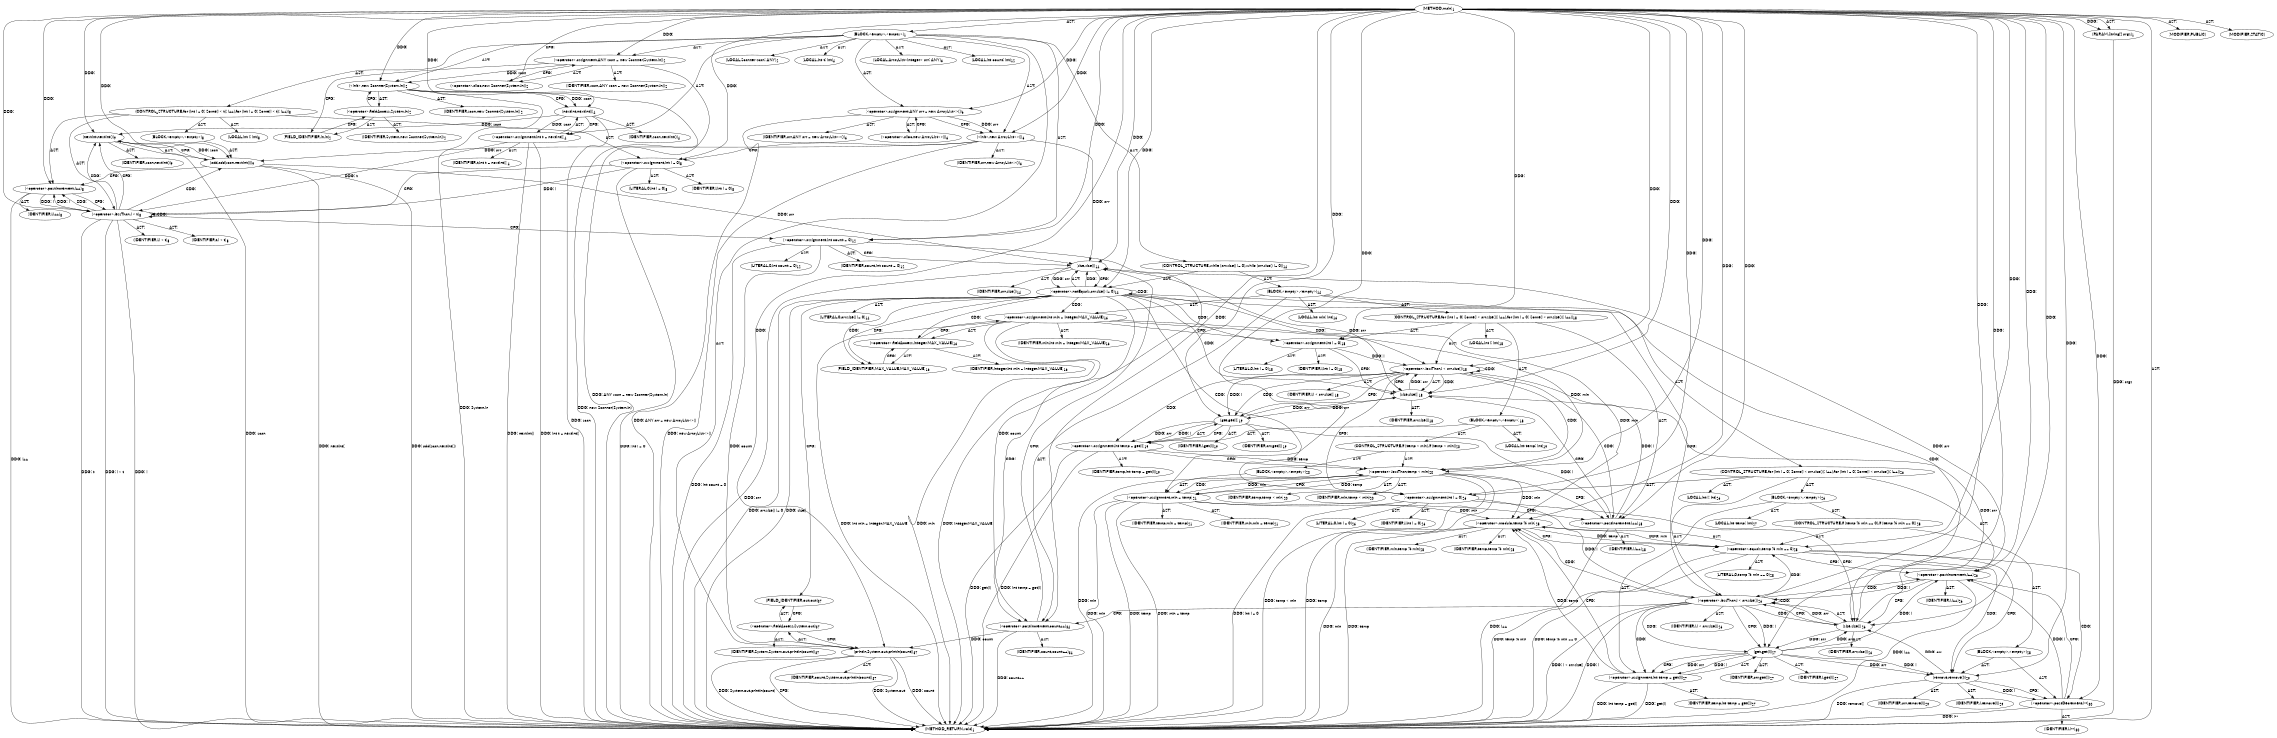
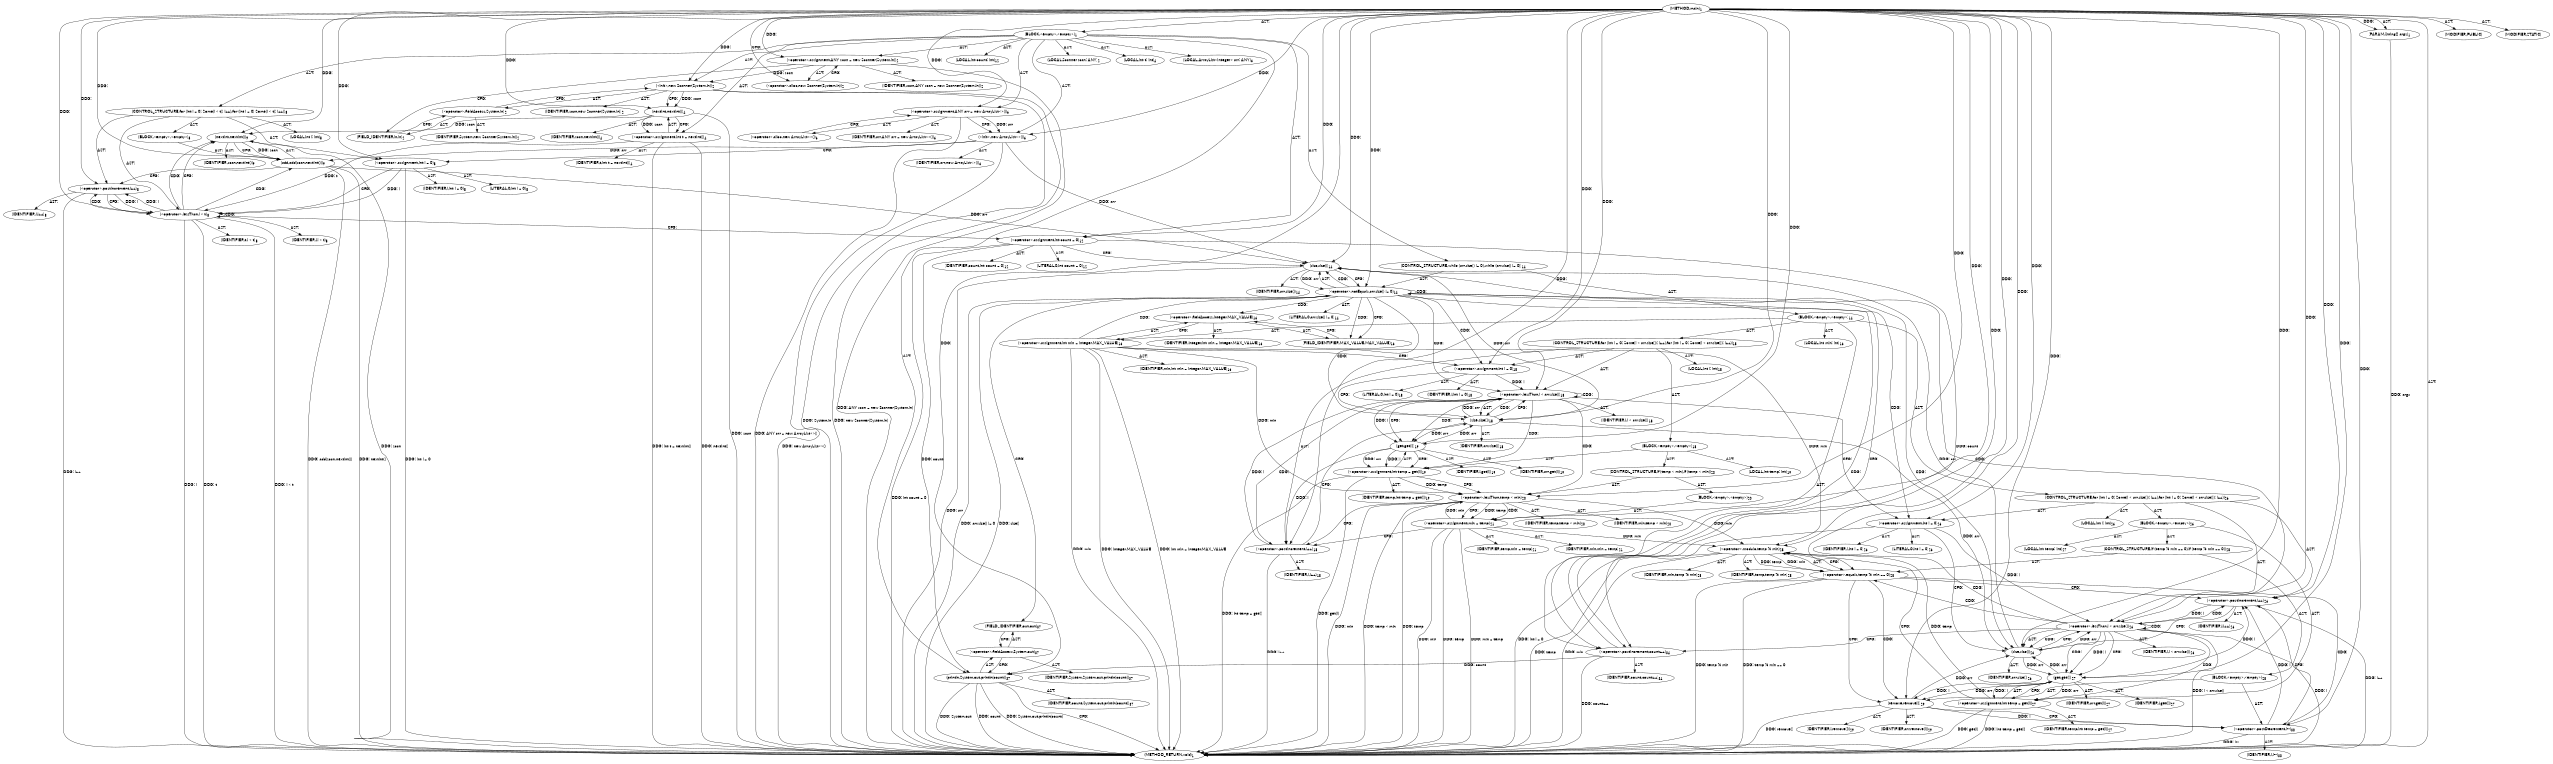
(1071, 304) -> (1199, 302)
(1745, 575) -> none
